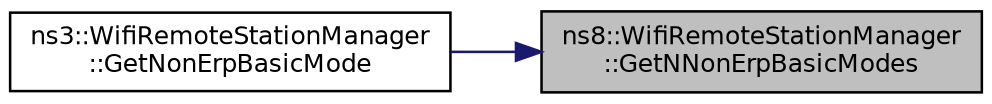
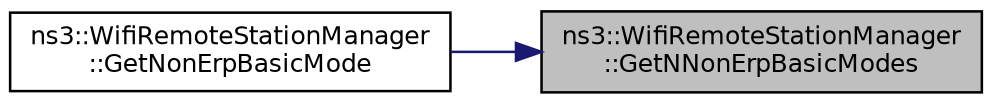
(762, 52) -> (762, 52)
